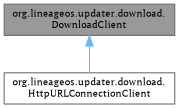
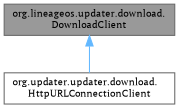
(89, 88) -> (89, 88)
